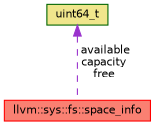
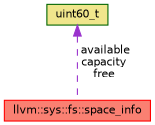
(77, 15) -> (77, 15)
